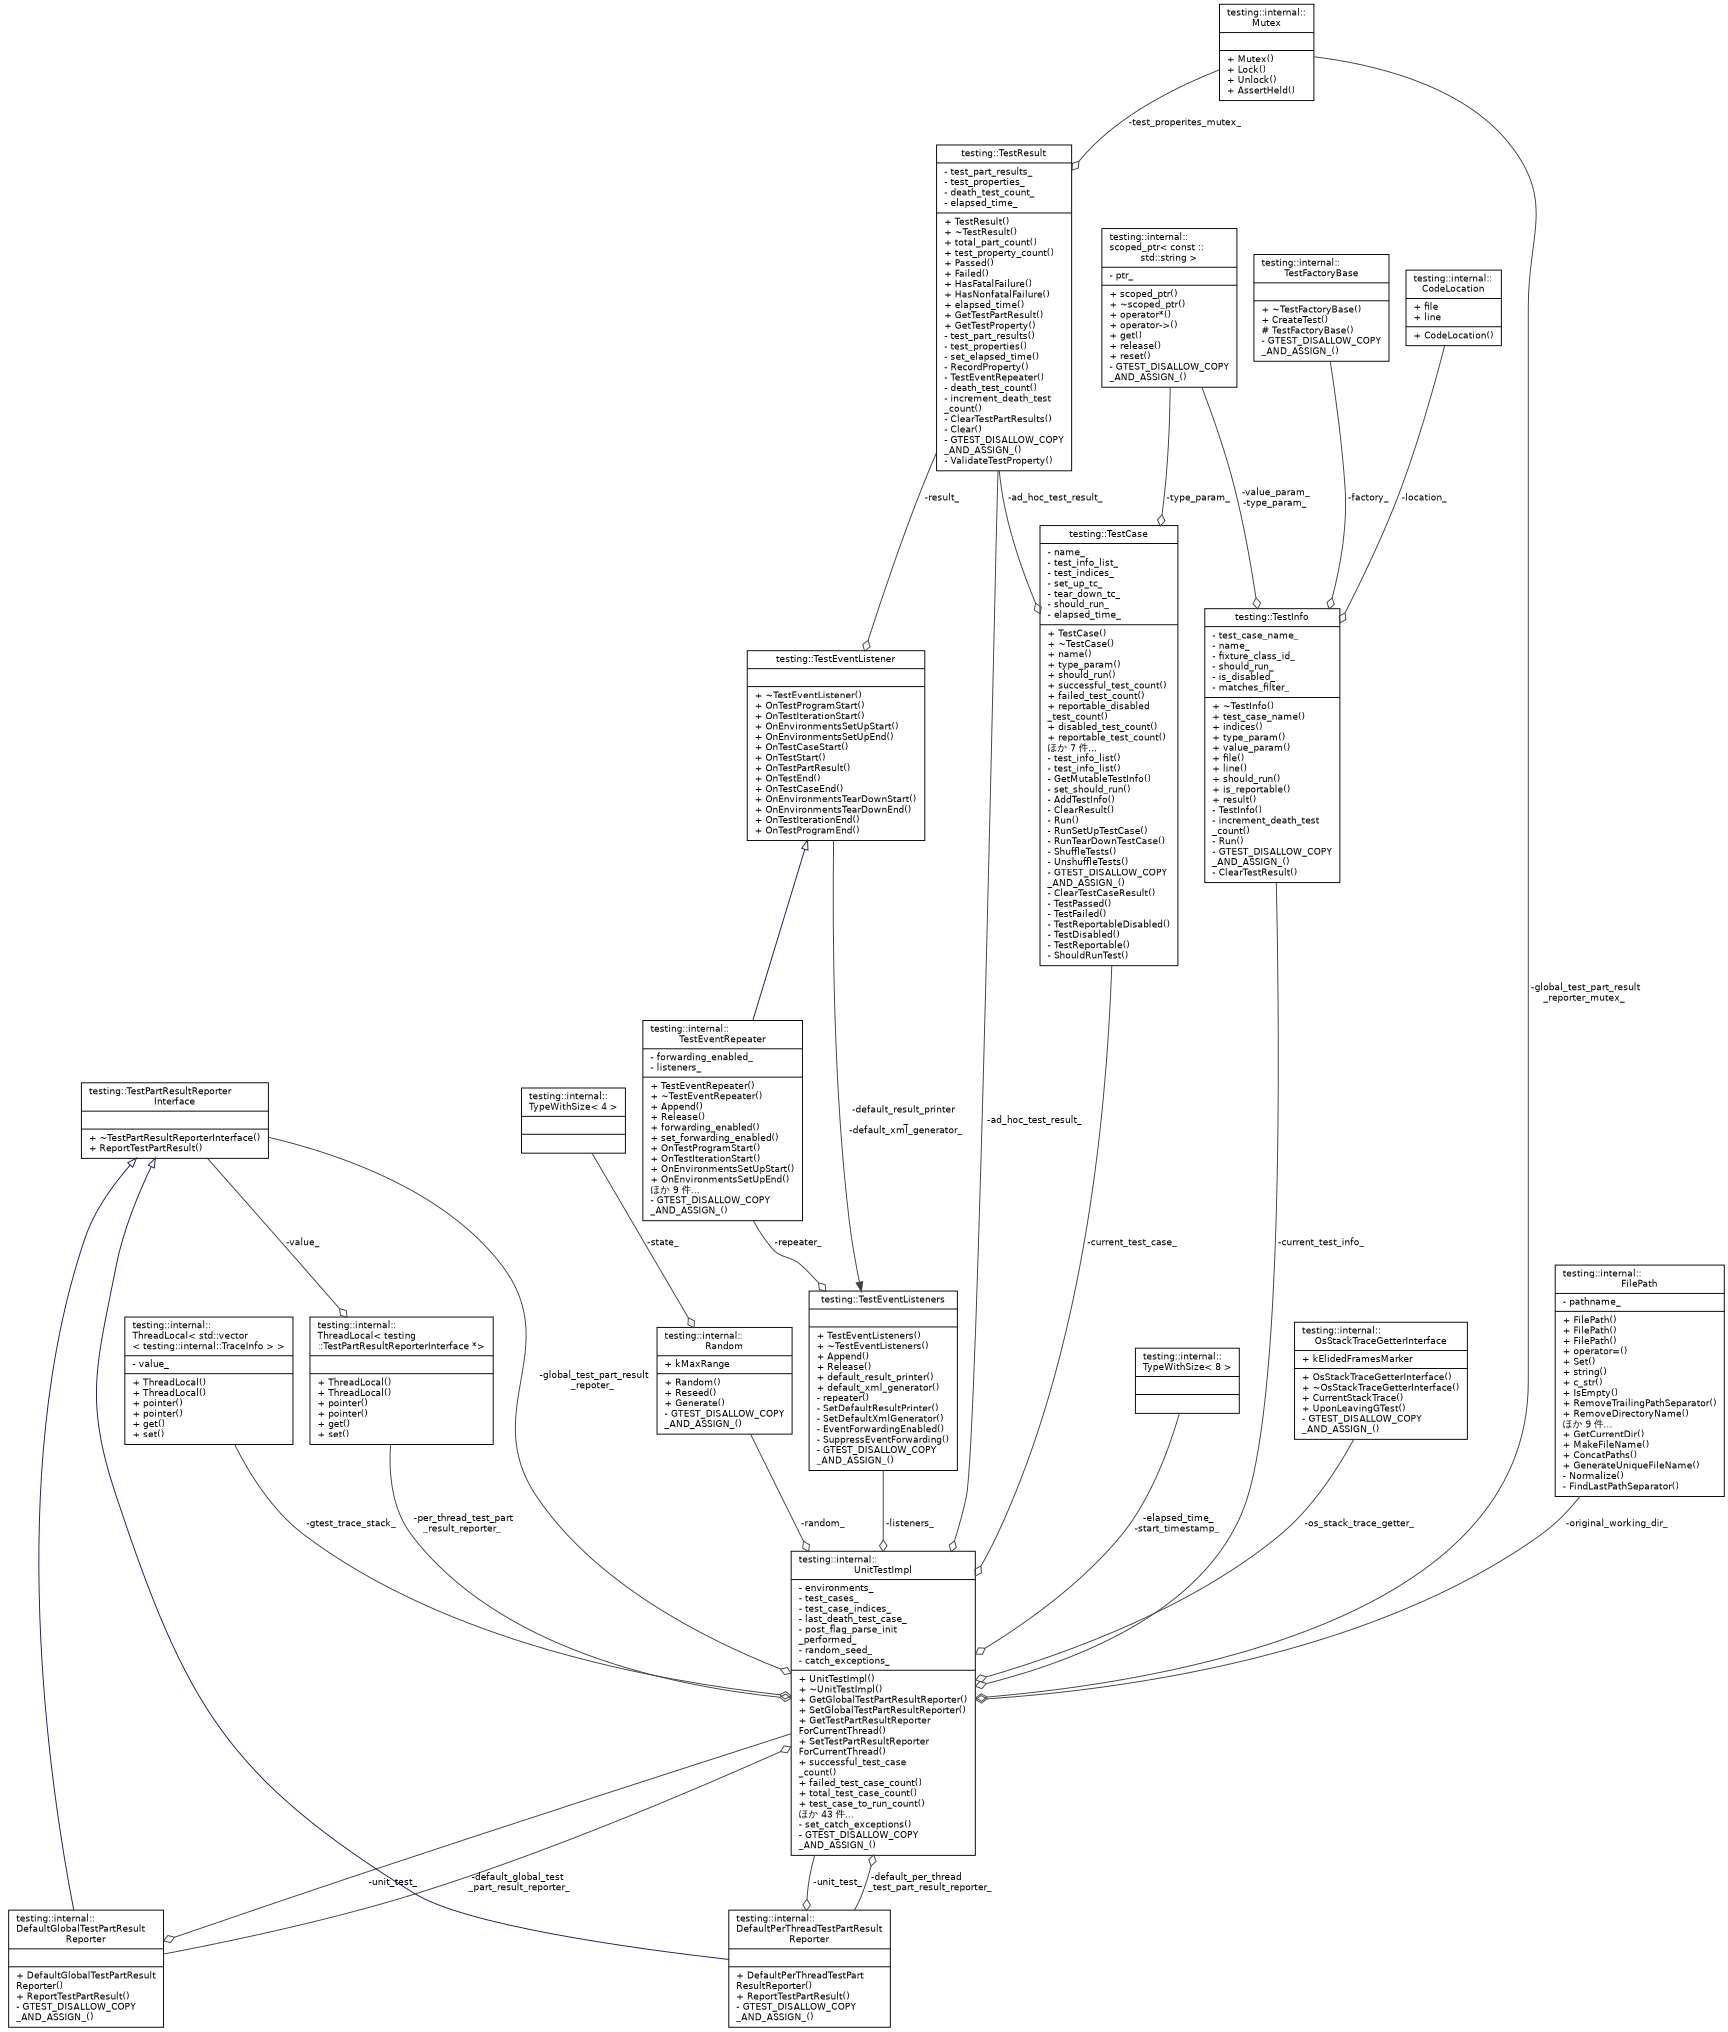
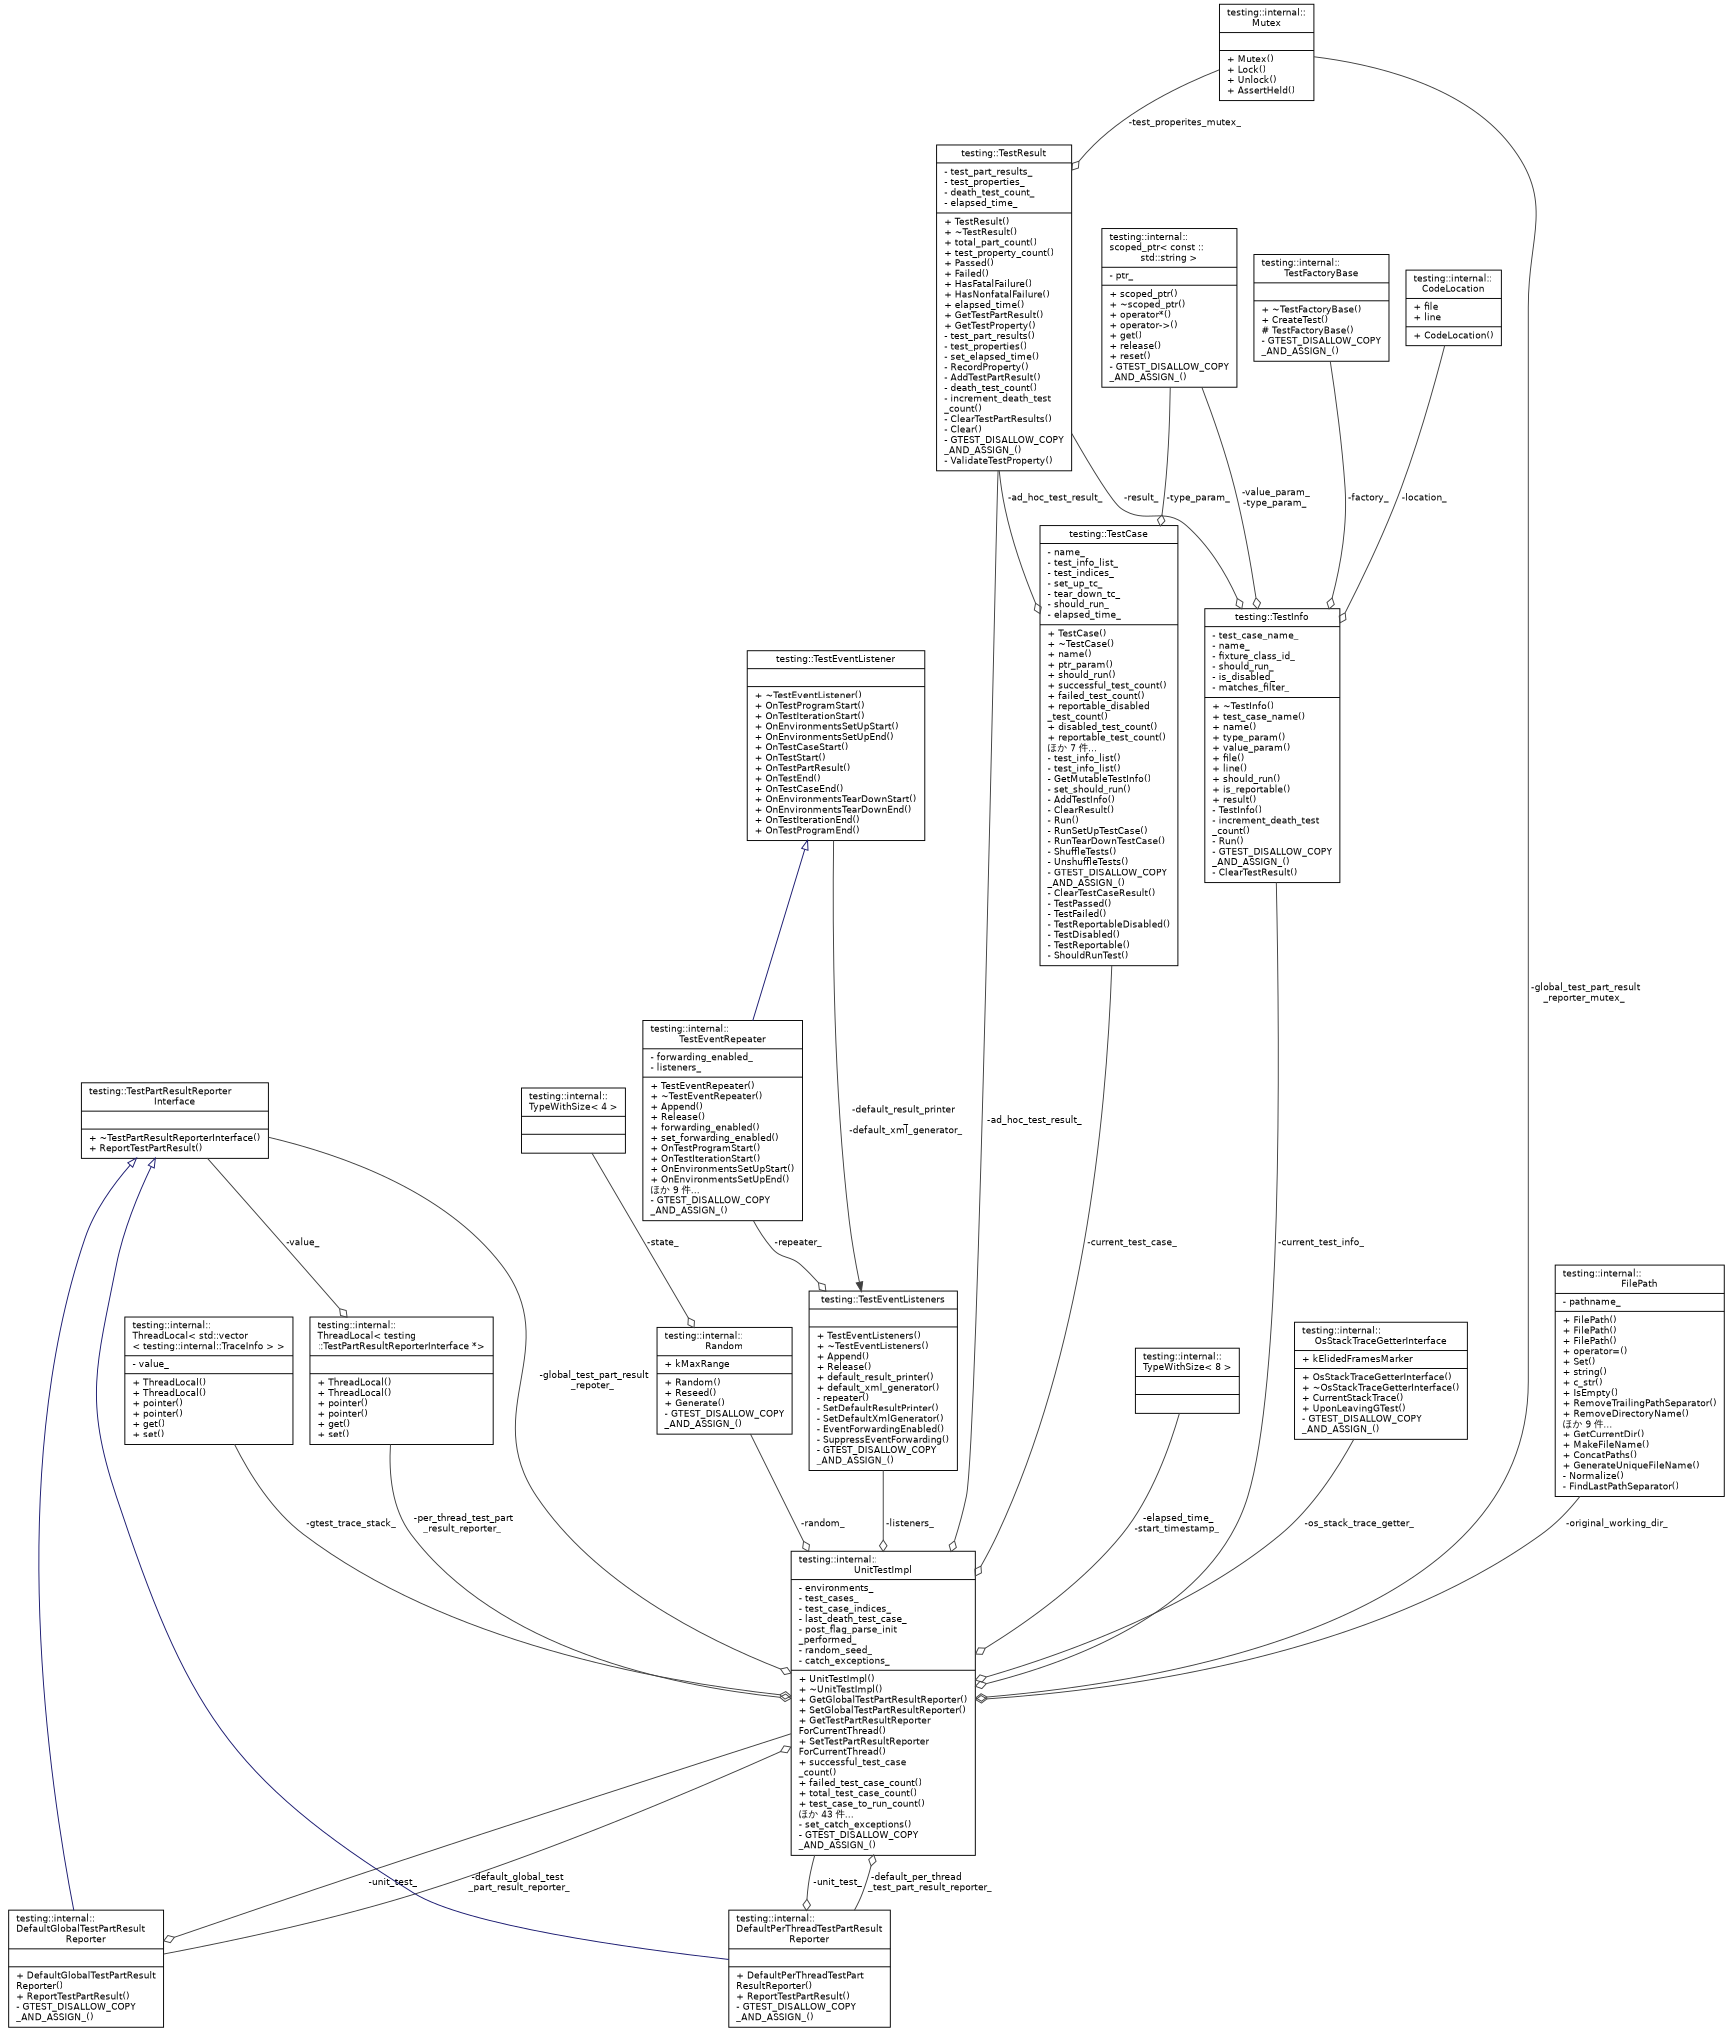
(994, 378) -> (993, 378)
(900, 546) -> (1154, 516)
(1084, 665) -> (1081, 665)
(1238, 727) -> (1235, 727)
